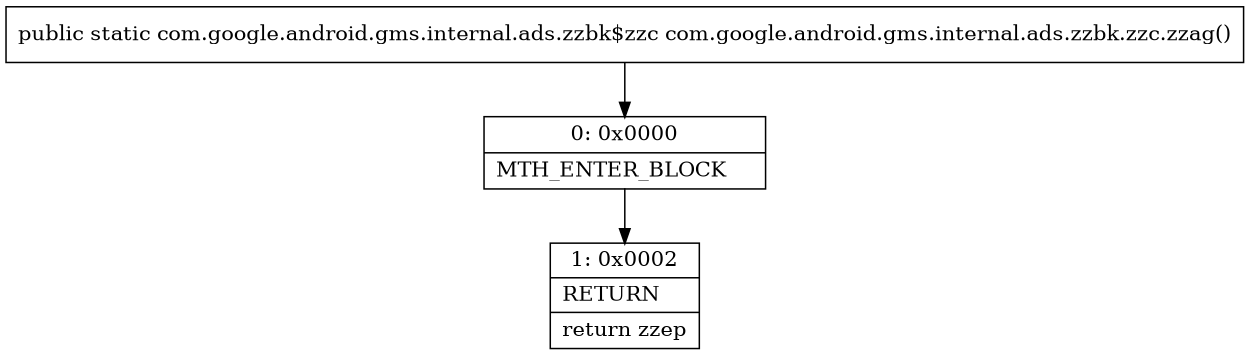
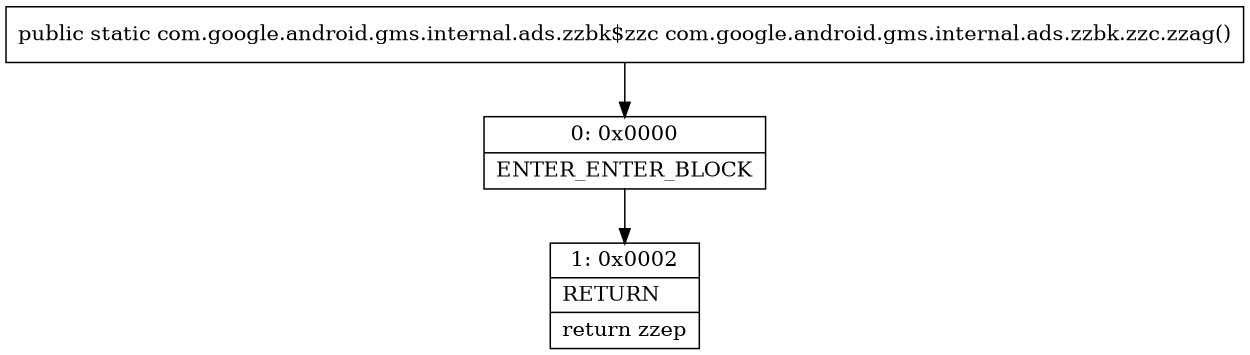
(612, 170) -> (625, 170)
